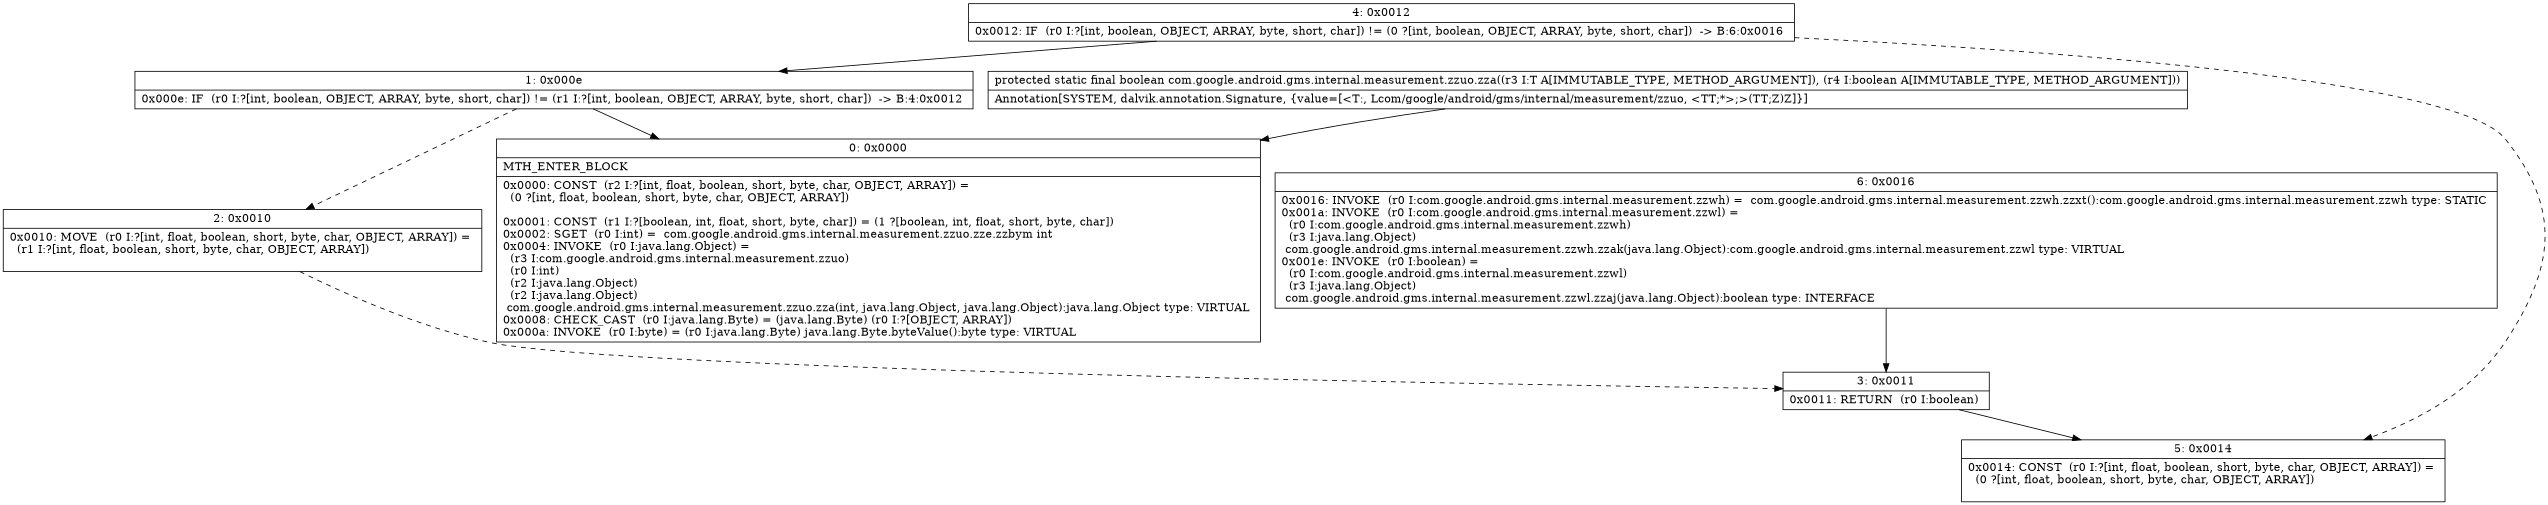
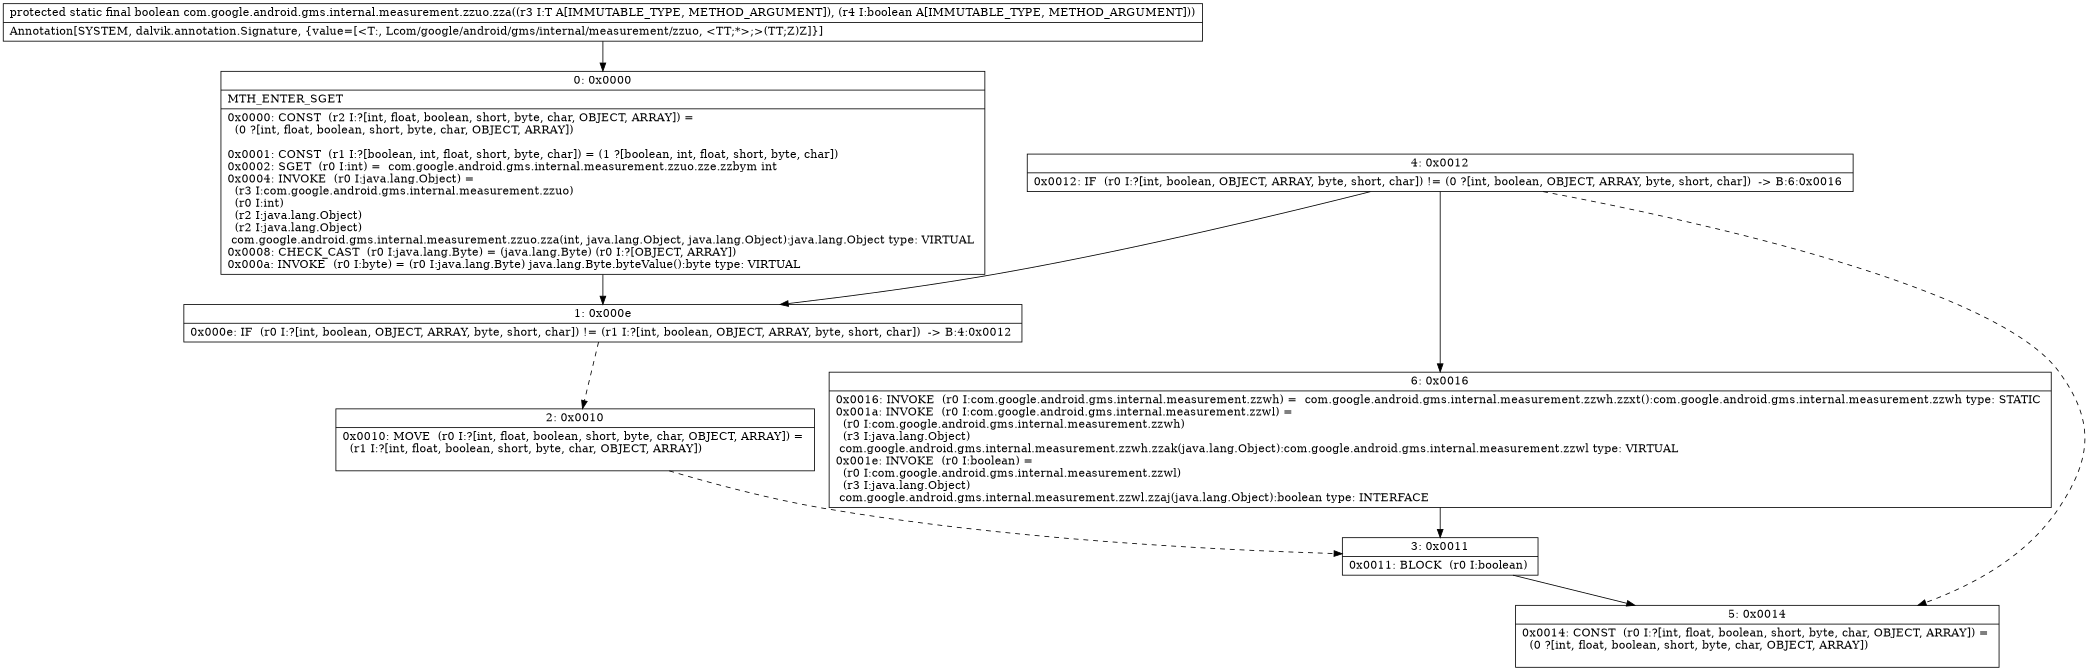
(622, 122) -> (603, 285)
(566, 167) -> (285, 99)
none -> (1440, 278)
(1886, 400) -> (1440, 565)
